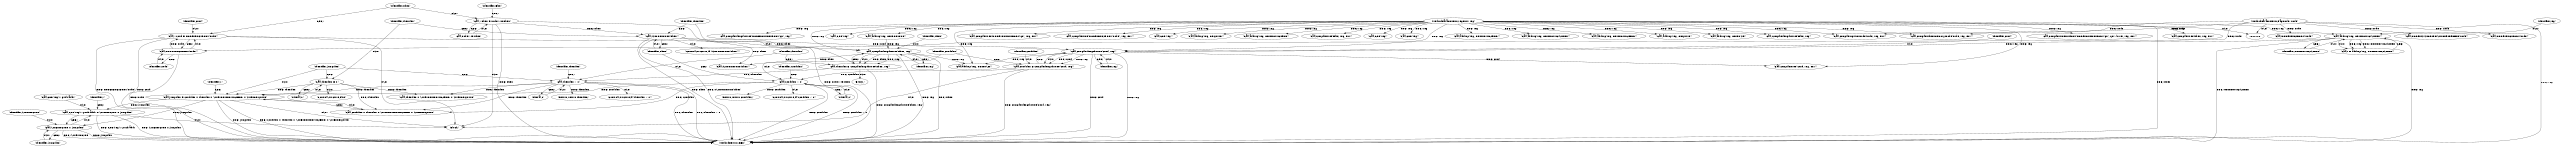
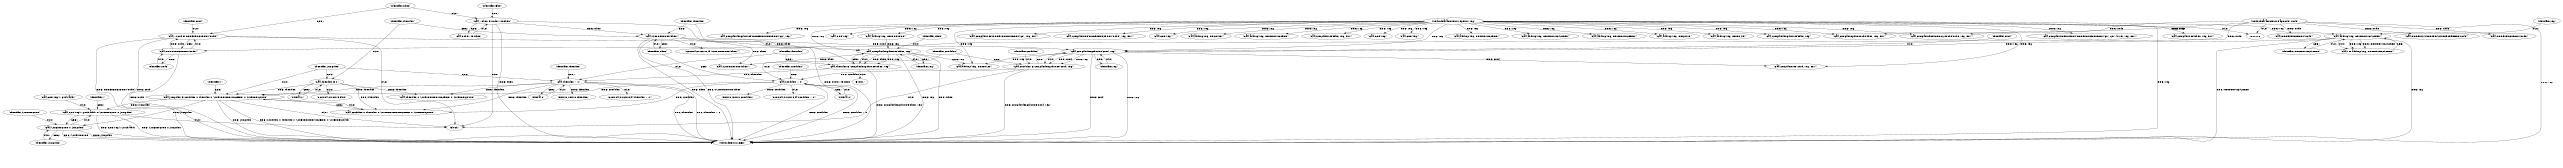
(1860, 36) -> (1860, 36)
(2164, 82) -> (2164, 82)
